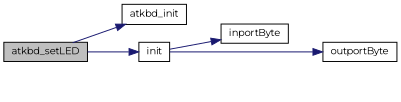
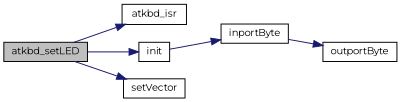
(154, 14) -> (154, 14)
(241, 52) -> (301, 42)
none -> (154, 88)
